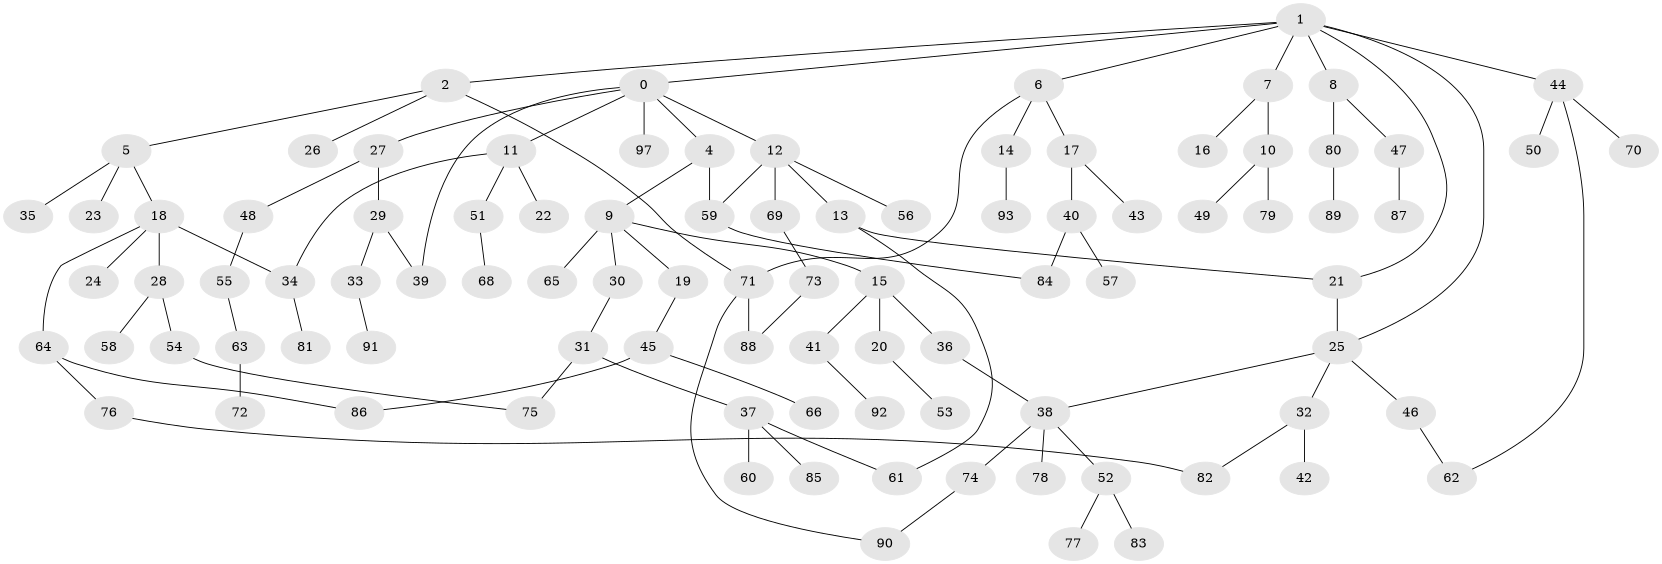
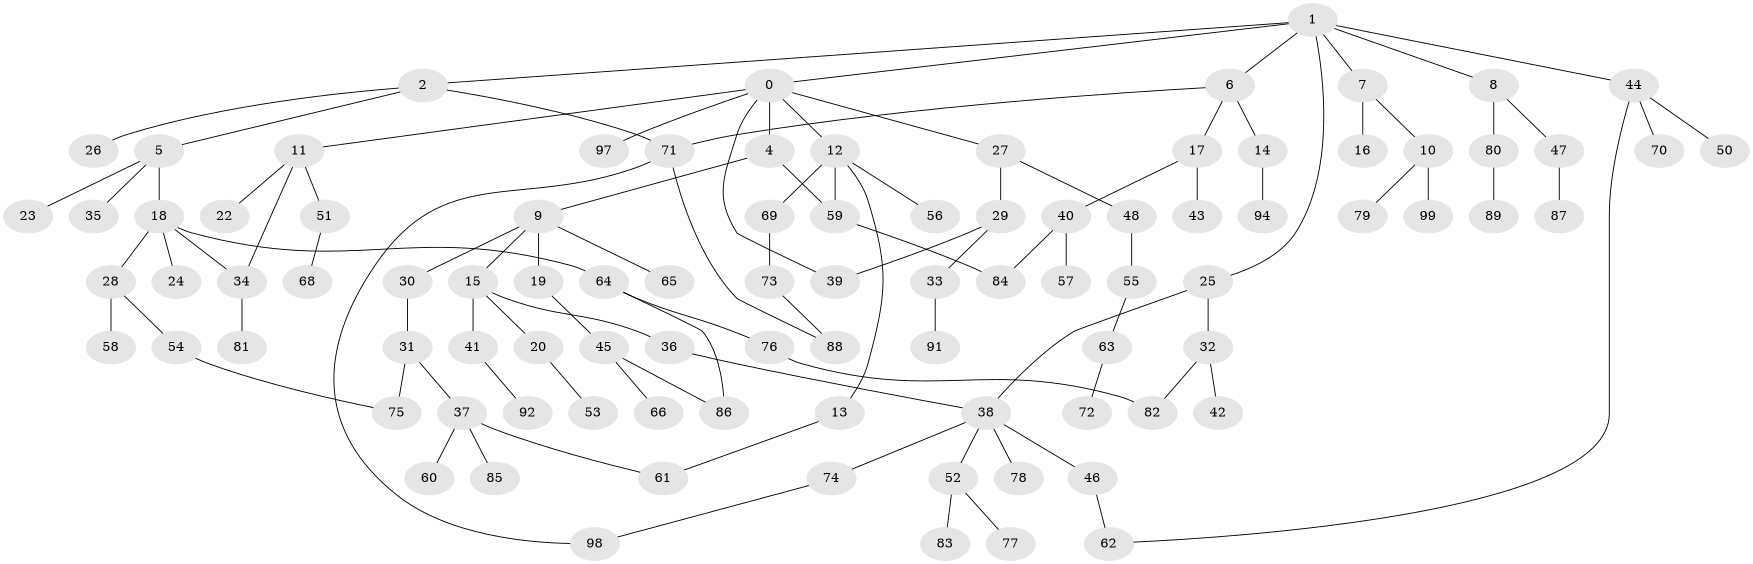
(1006, 217) -> (1263, 217)
(1203, 217) -> (1428, 217)
(1337, 282) -> none
(1374, 380) -> (1039, 446)
(885, 544) -> (595, 544)
